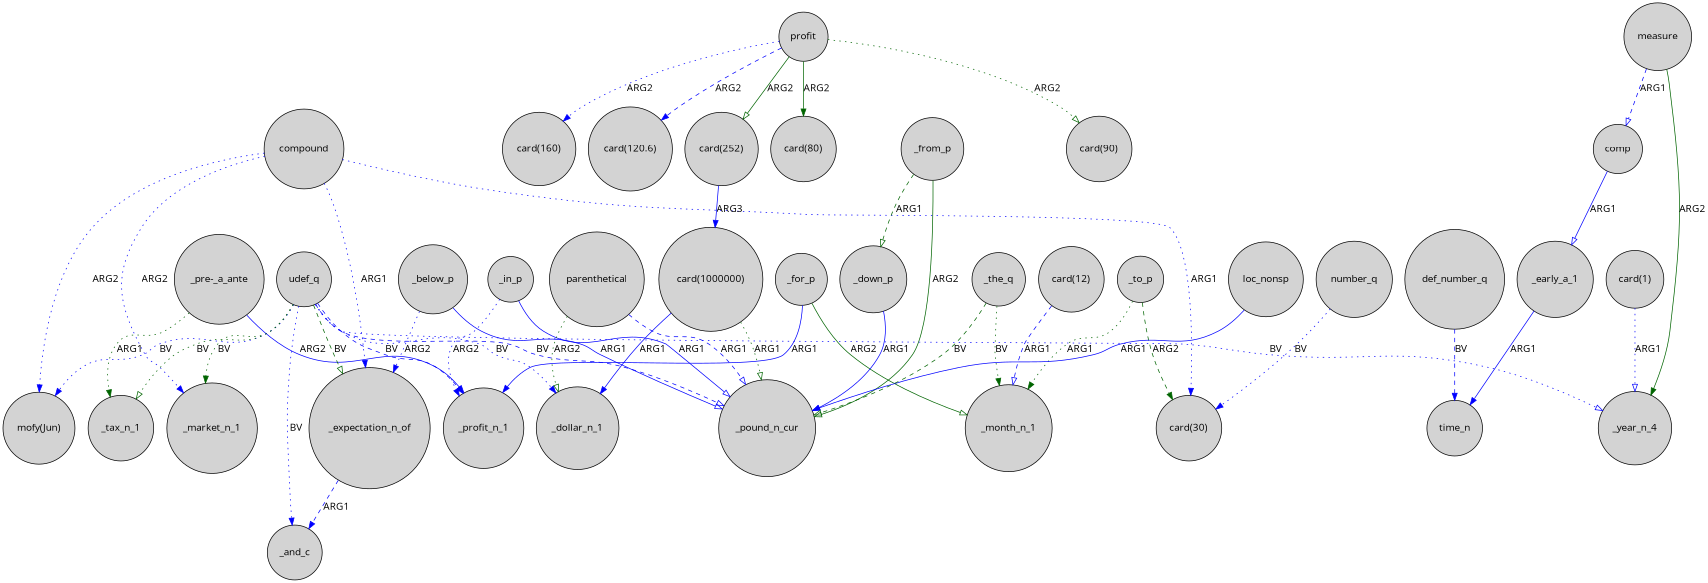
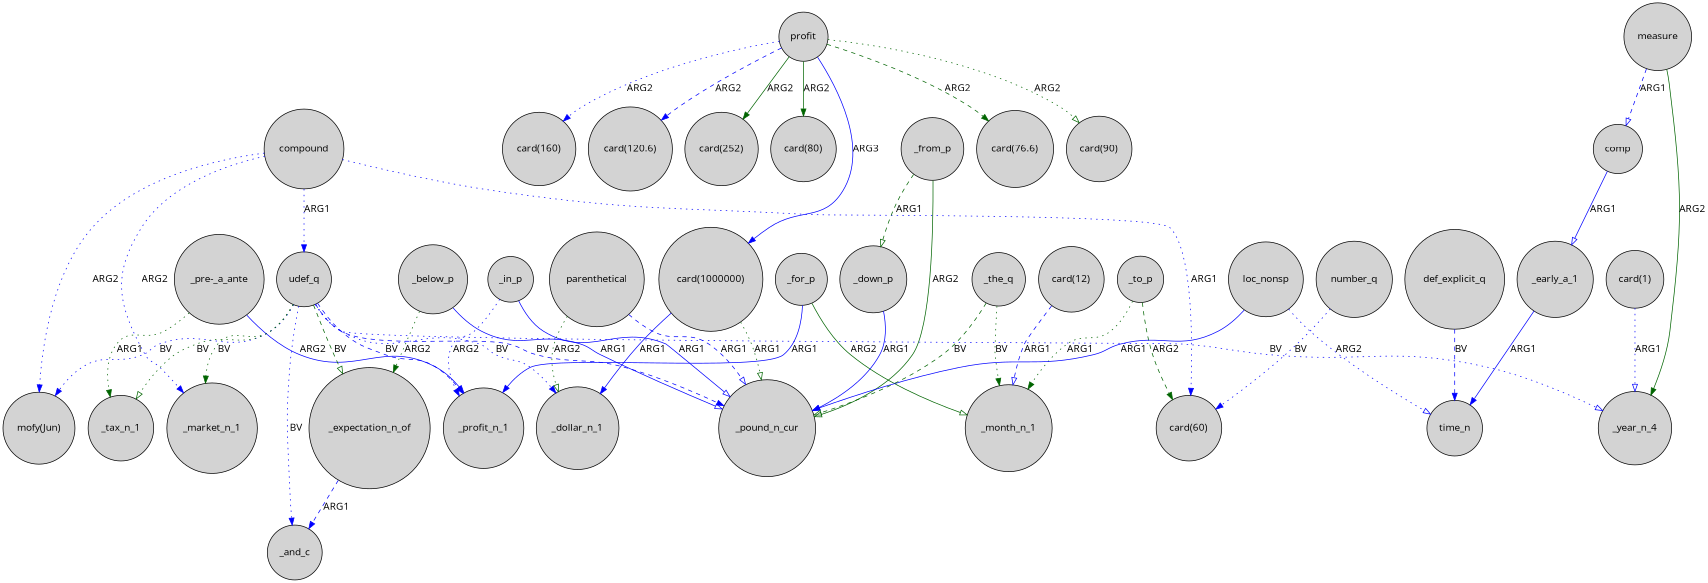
(768, 85) -> (768, 85)
none -> (1015, 149)
(717, 203) -> (850, 173)
(351, 270) -> (304, 217)
(1455, 279) -> (1455, 279)
(411, 330) -> (411, 330)
(514, 346) -> (514, 346)
none -> (1353, 365)
(1189, 428) -> (1189, 428)
